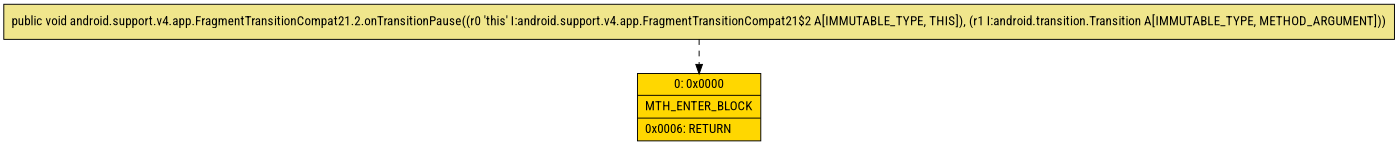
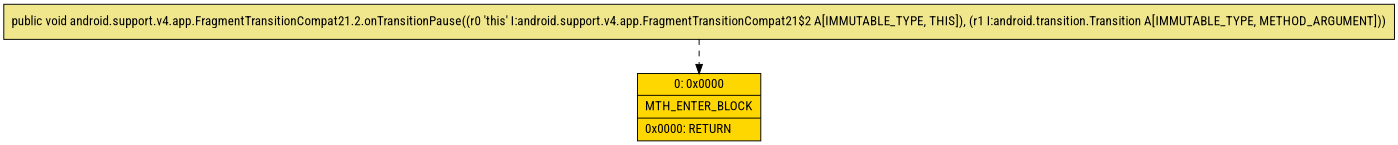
(693, 129) -> (693, 129)
